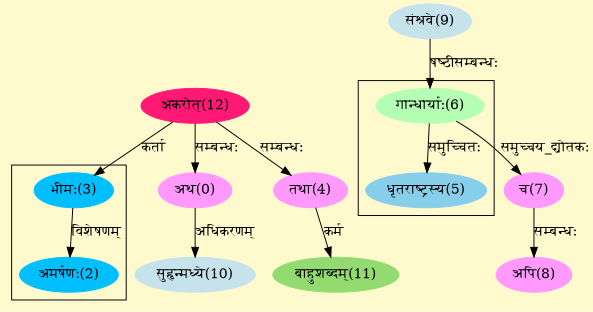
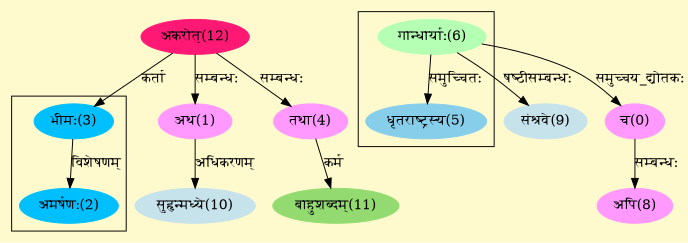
(430, 59) -> (487, 72)
(195, 190) -> (195, 121)
(534, 190) -> (635, 121)
